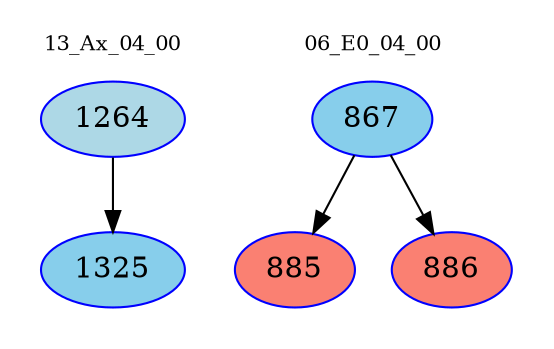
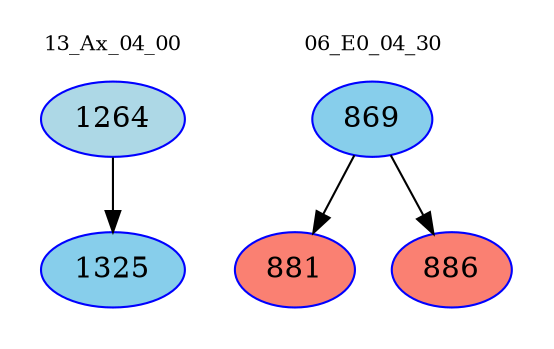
(373, 45) -> (373, 45)
(372, 119) -> (372, 119)
(295, 270) -> (295, 270)
